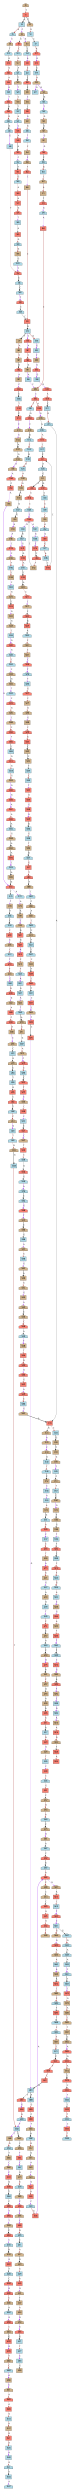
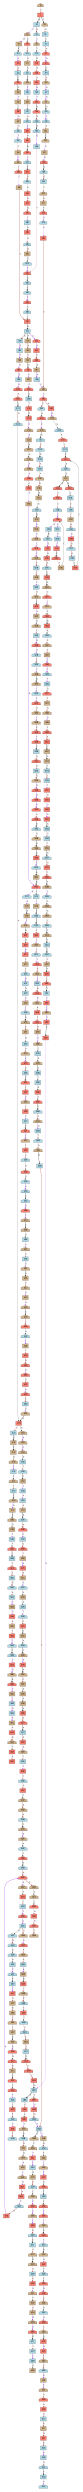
(36, 63) -> (46, 63)
(40, 87) -> (46, 97)
